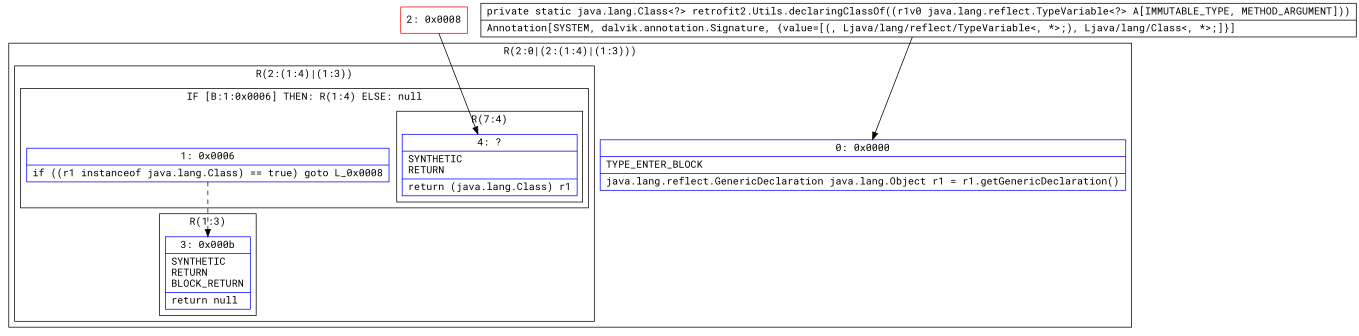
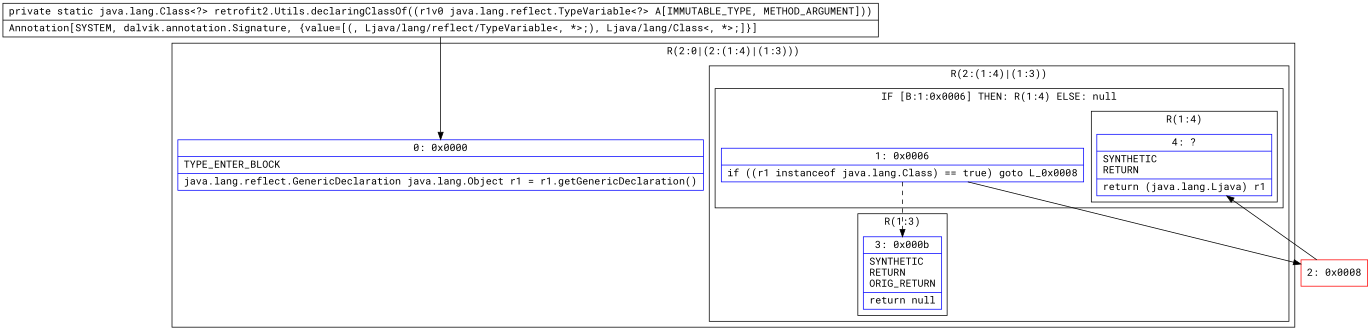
(490, 120) -> (1184, 120)
(490, 187) -> (1184, 187)
none -> (1131, 222)
(208, 284) -> (902, 284)
